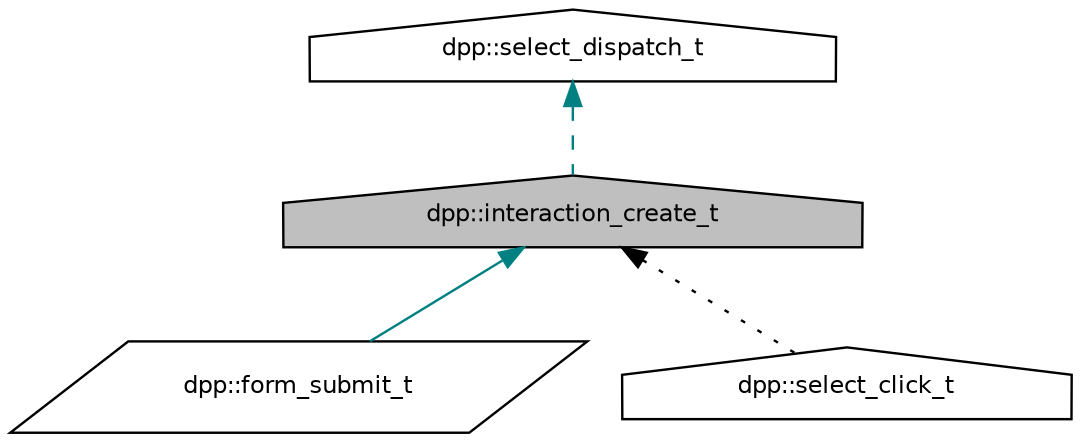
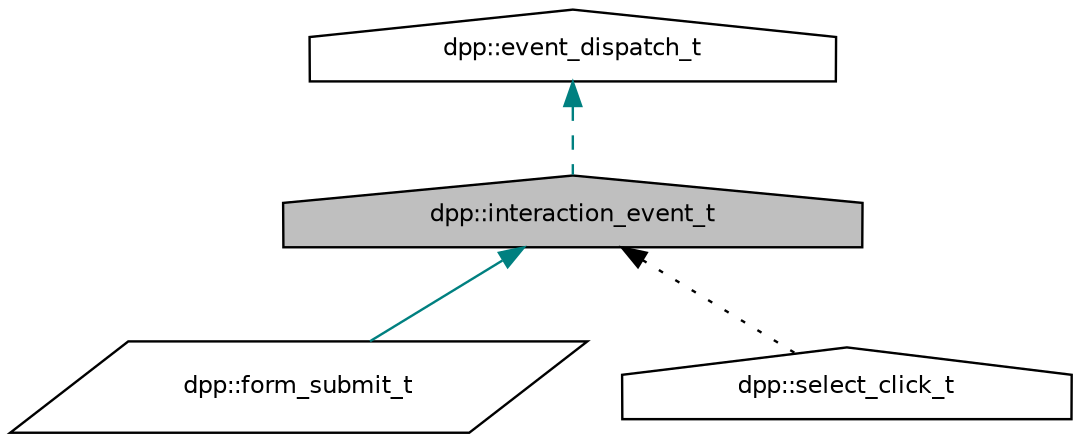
(573, 49) -> (573, 49)
(573, 215) -> (573, 215)
